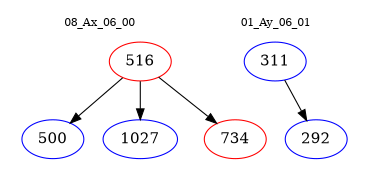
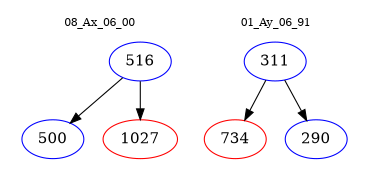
(276, 23) -> (276, 23)
(140, 62) -> (140, 62)
(180, 94) -> (258, 95)
(140, 139) -> (140, 139)
(316, 139) -> (316, 139)
